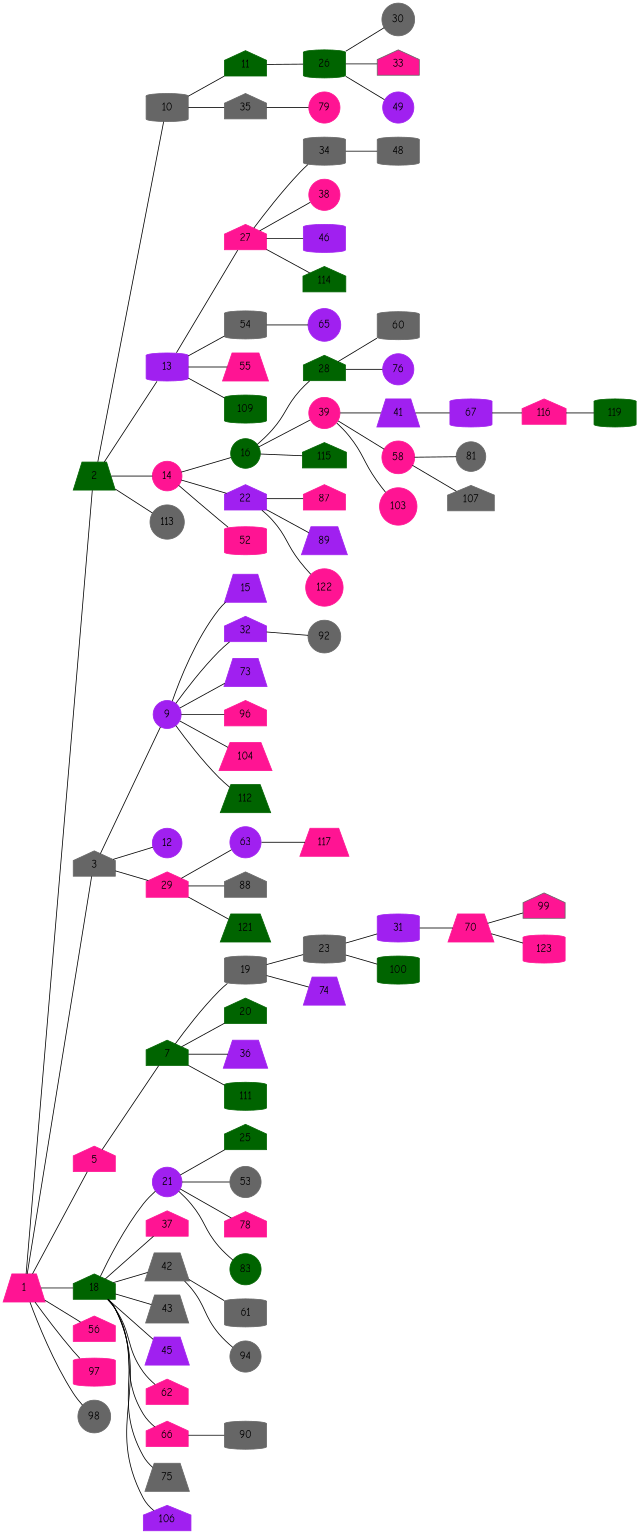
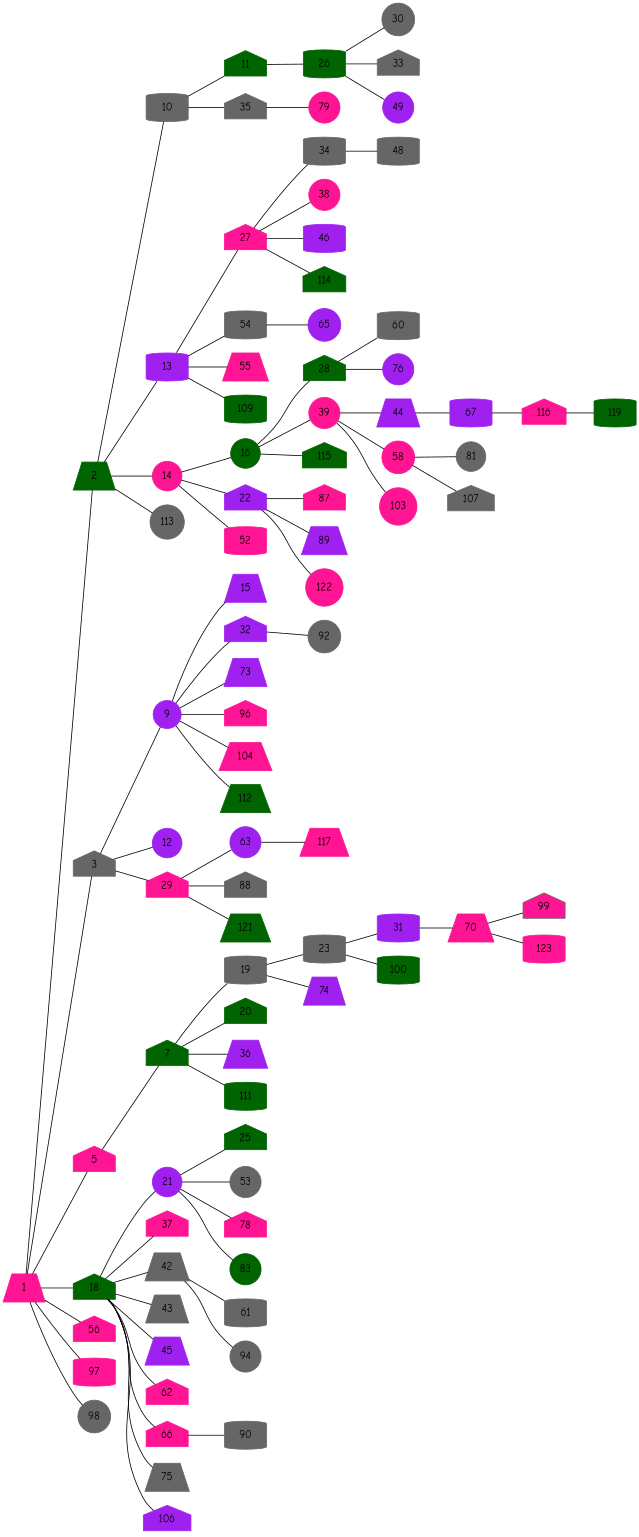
(398, 64) -> (398, 64)
(398, 413) -> (398, 413)
